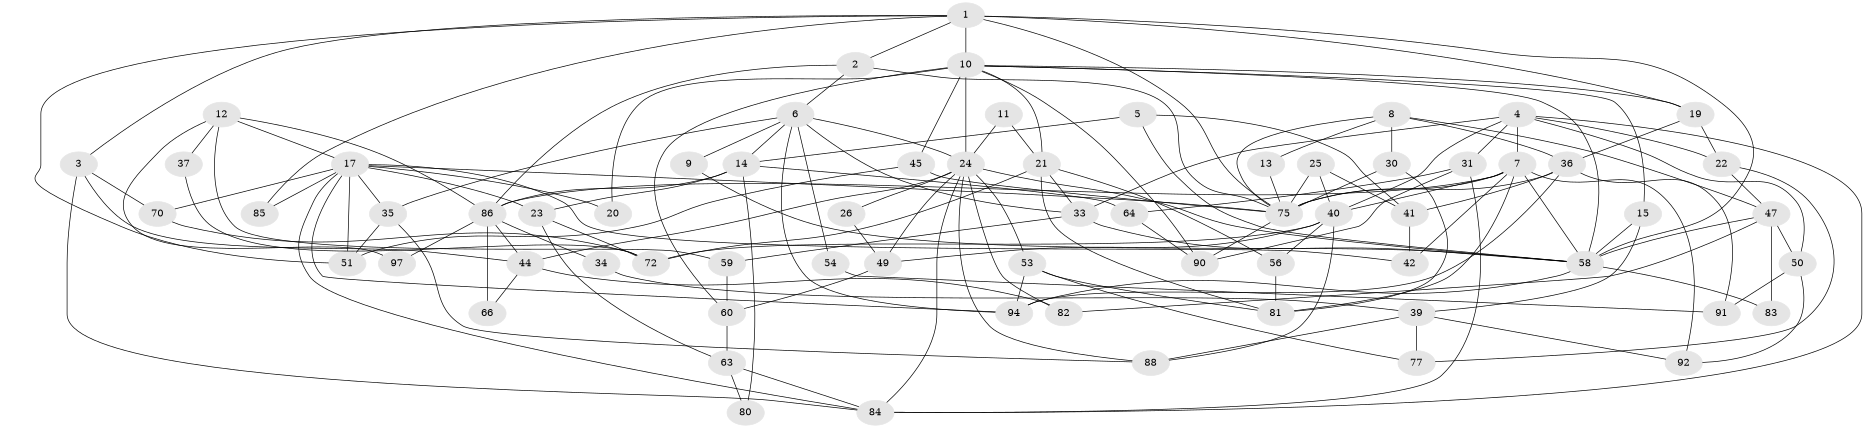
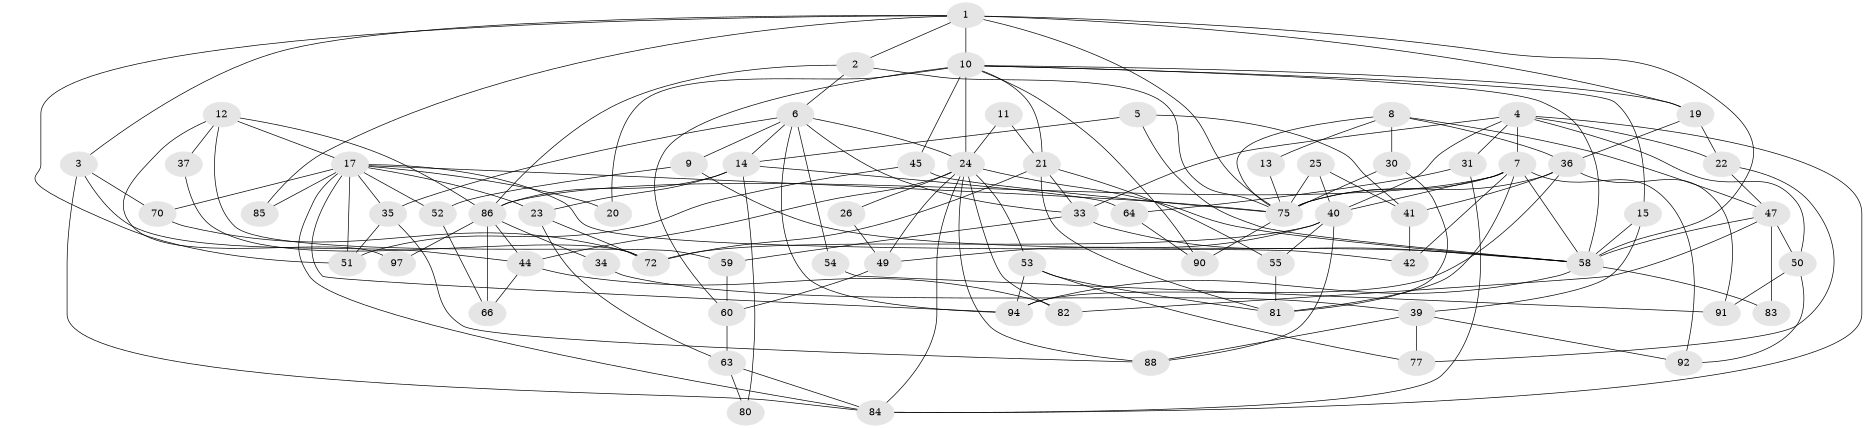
none -> (438, 214)
(1342, 230) -> none
(1276, 264) -> (1276, 264)
